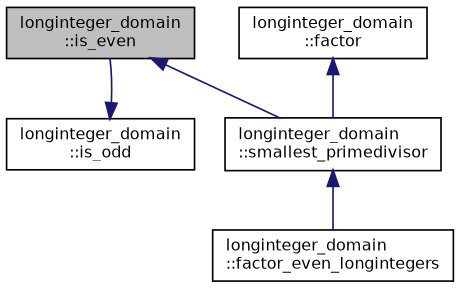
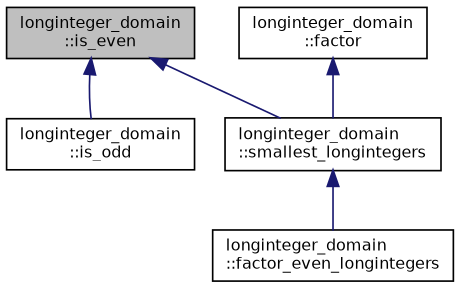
(112, 80) -> (90, 97)
(333, 144) -> (333, 144)
